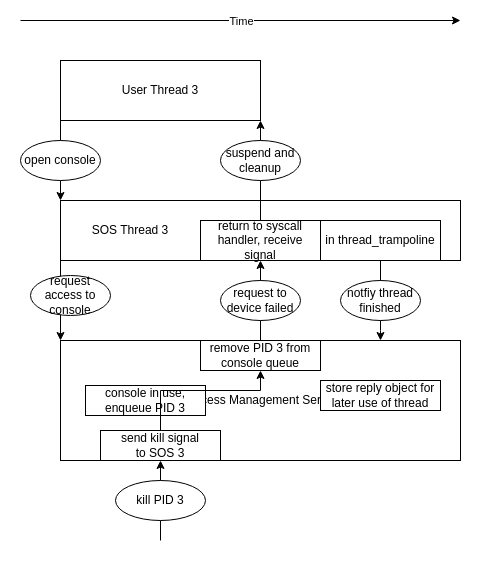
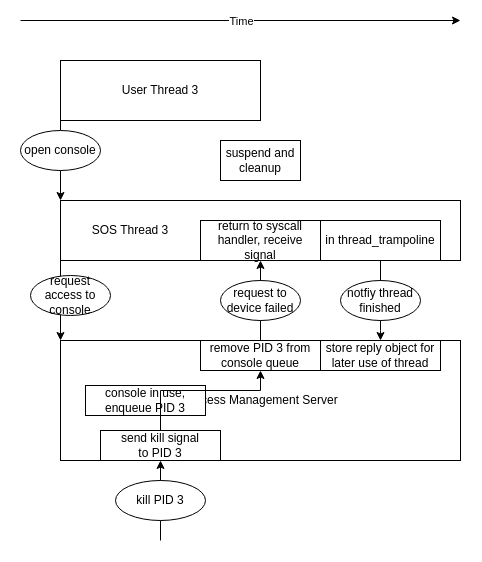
(61, 161) -> (61, 151)
(261, 161) -> (261, 161)
(261, 200) -> none
(381, 396) -> (381, 356)
(161, 446) -> (161, 446)
